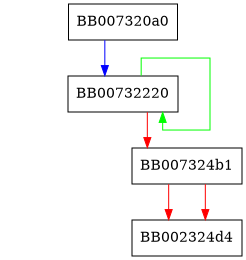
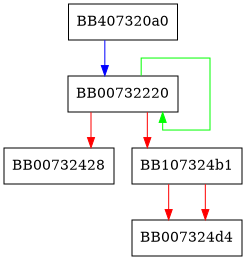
(123, 22) -> (123, 22)
none -> (59, 166)
(187, 166) -> (187, 166)
(187, 238) -> (187, 238)
